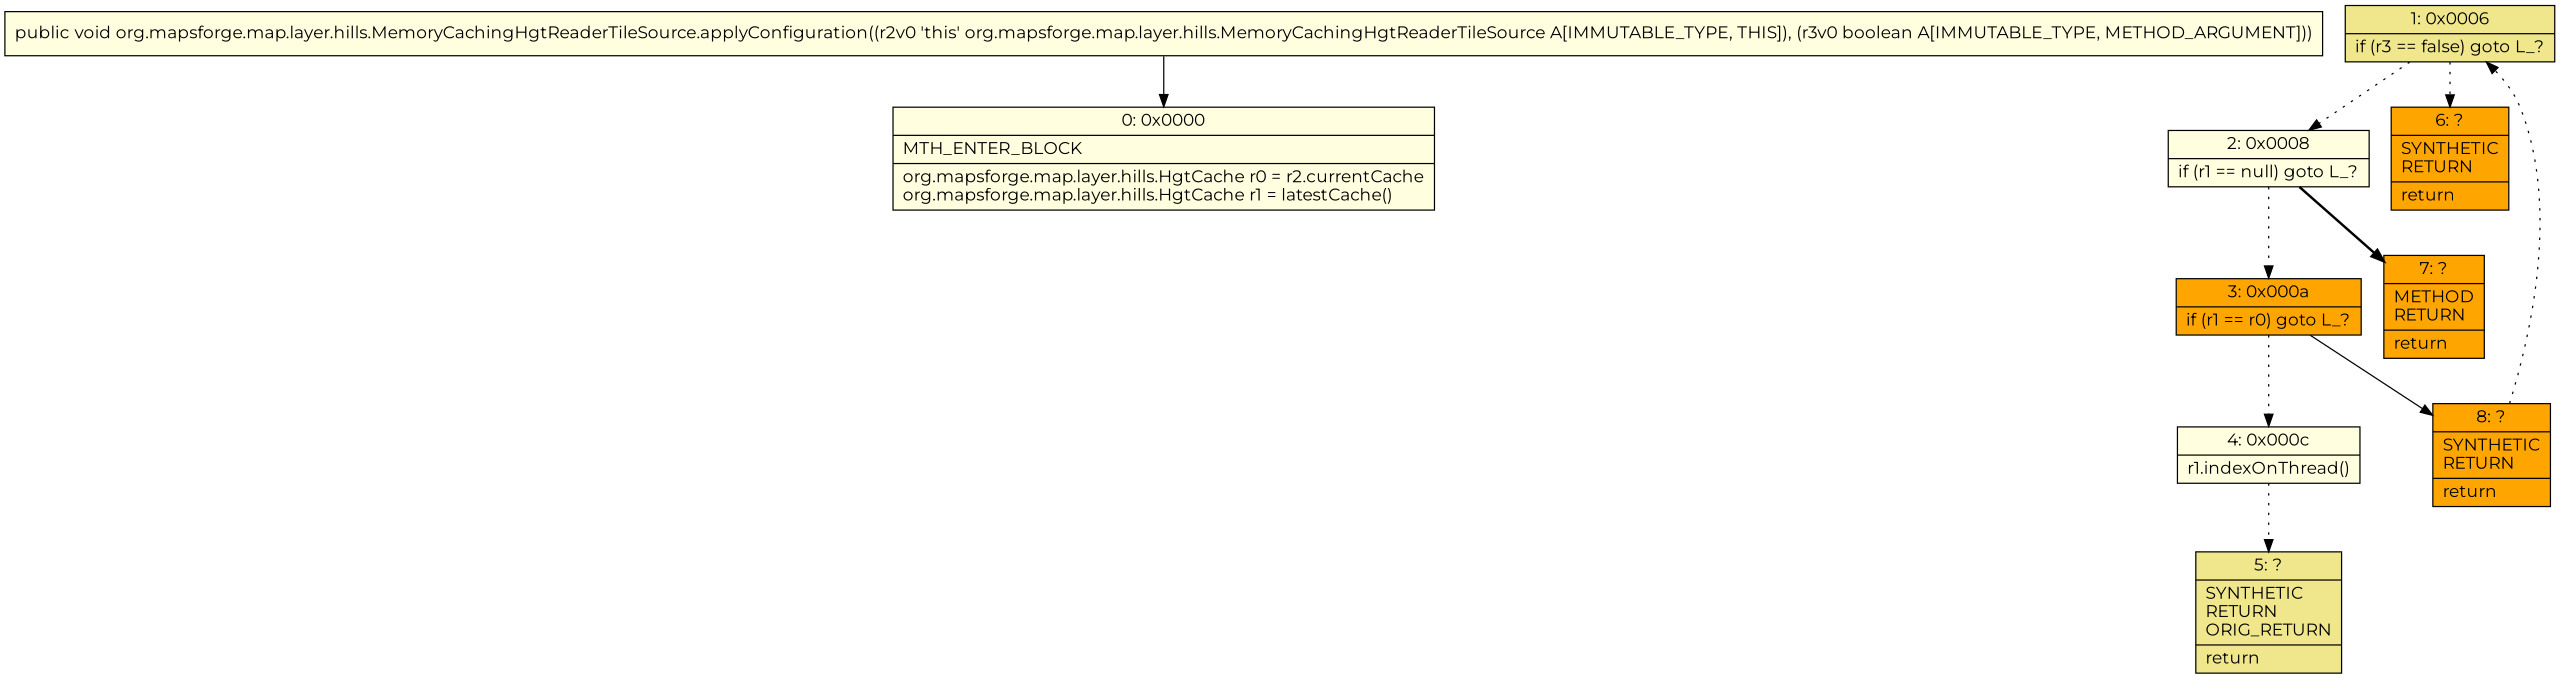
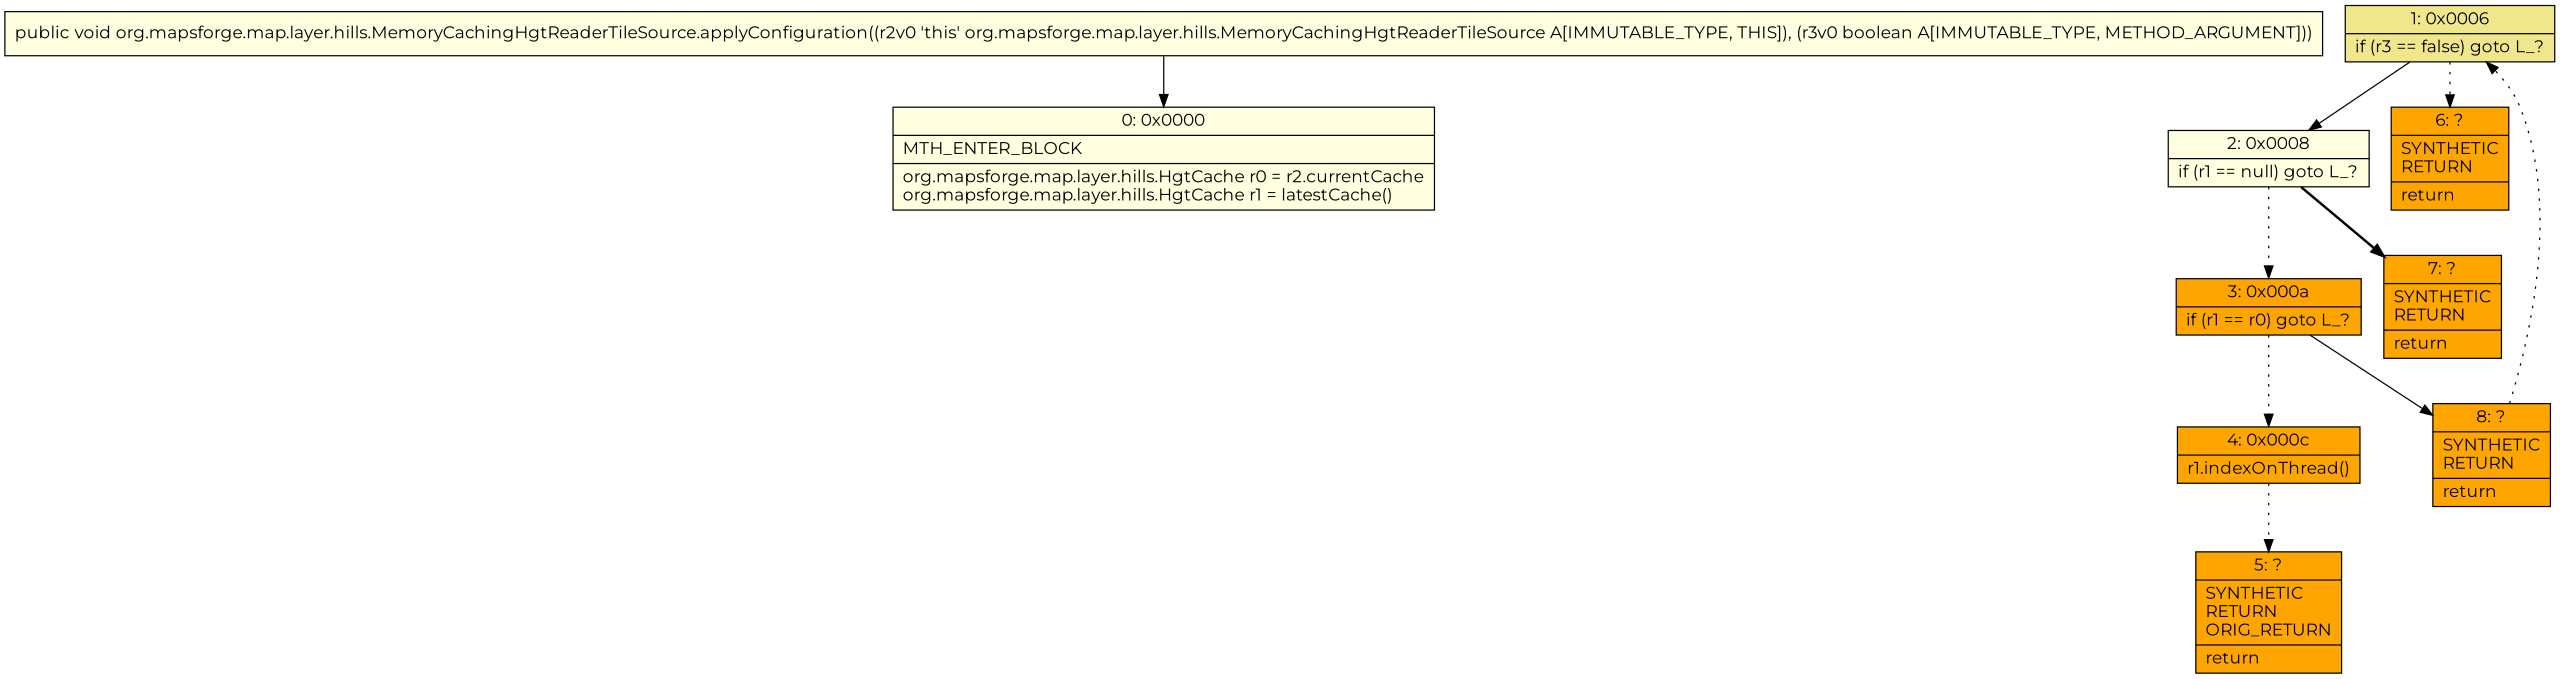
(2364, 93) -> (2364, 93)
(2434, 297) -> (2443, 297)
(2269, 455) -> (2269, 455)
(2269, 612) -> (2269, 612)
